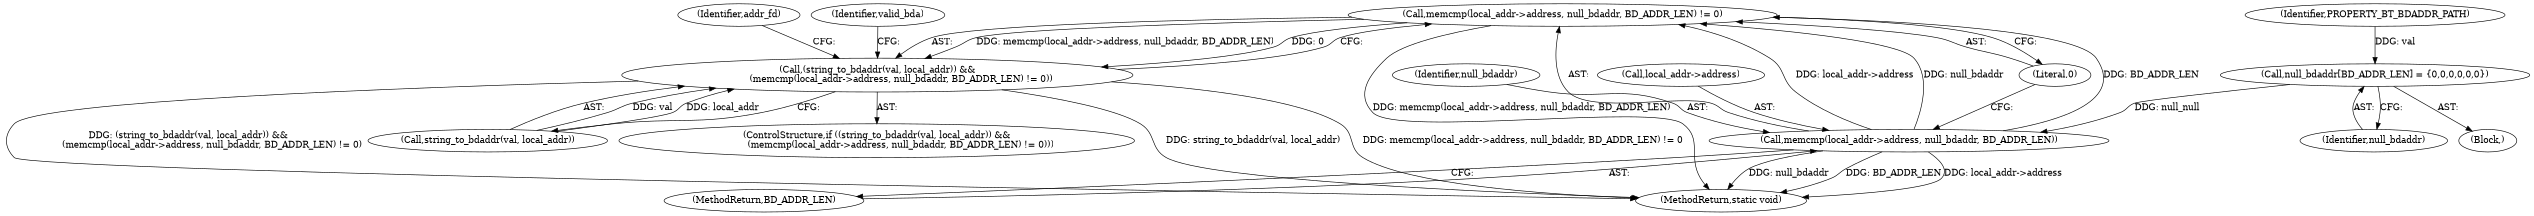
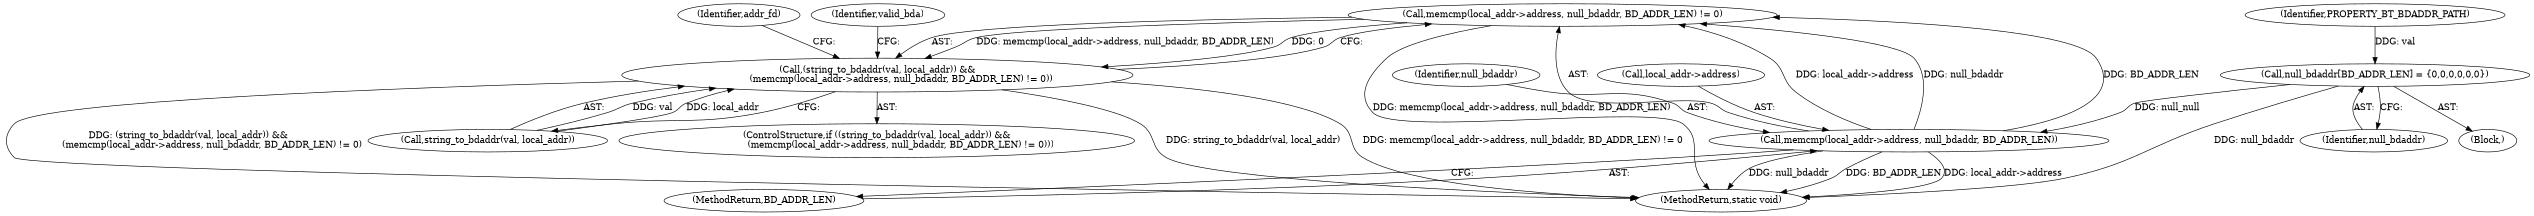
(2055, 75) -> none
none -> (2081, 174)
